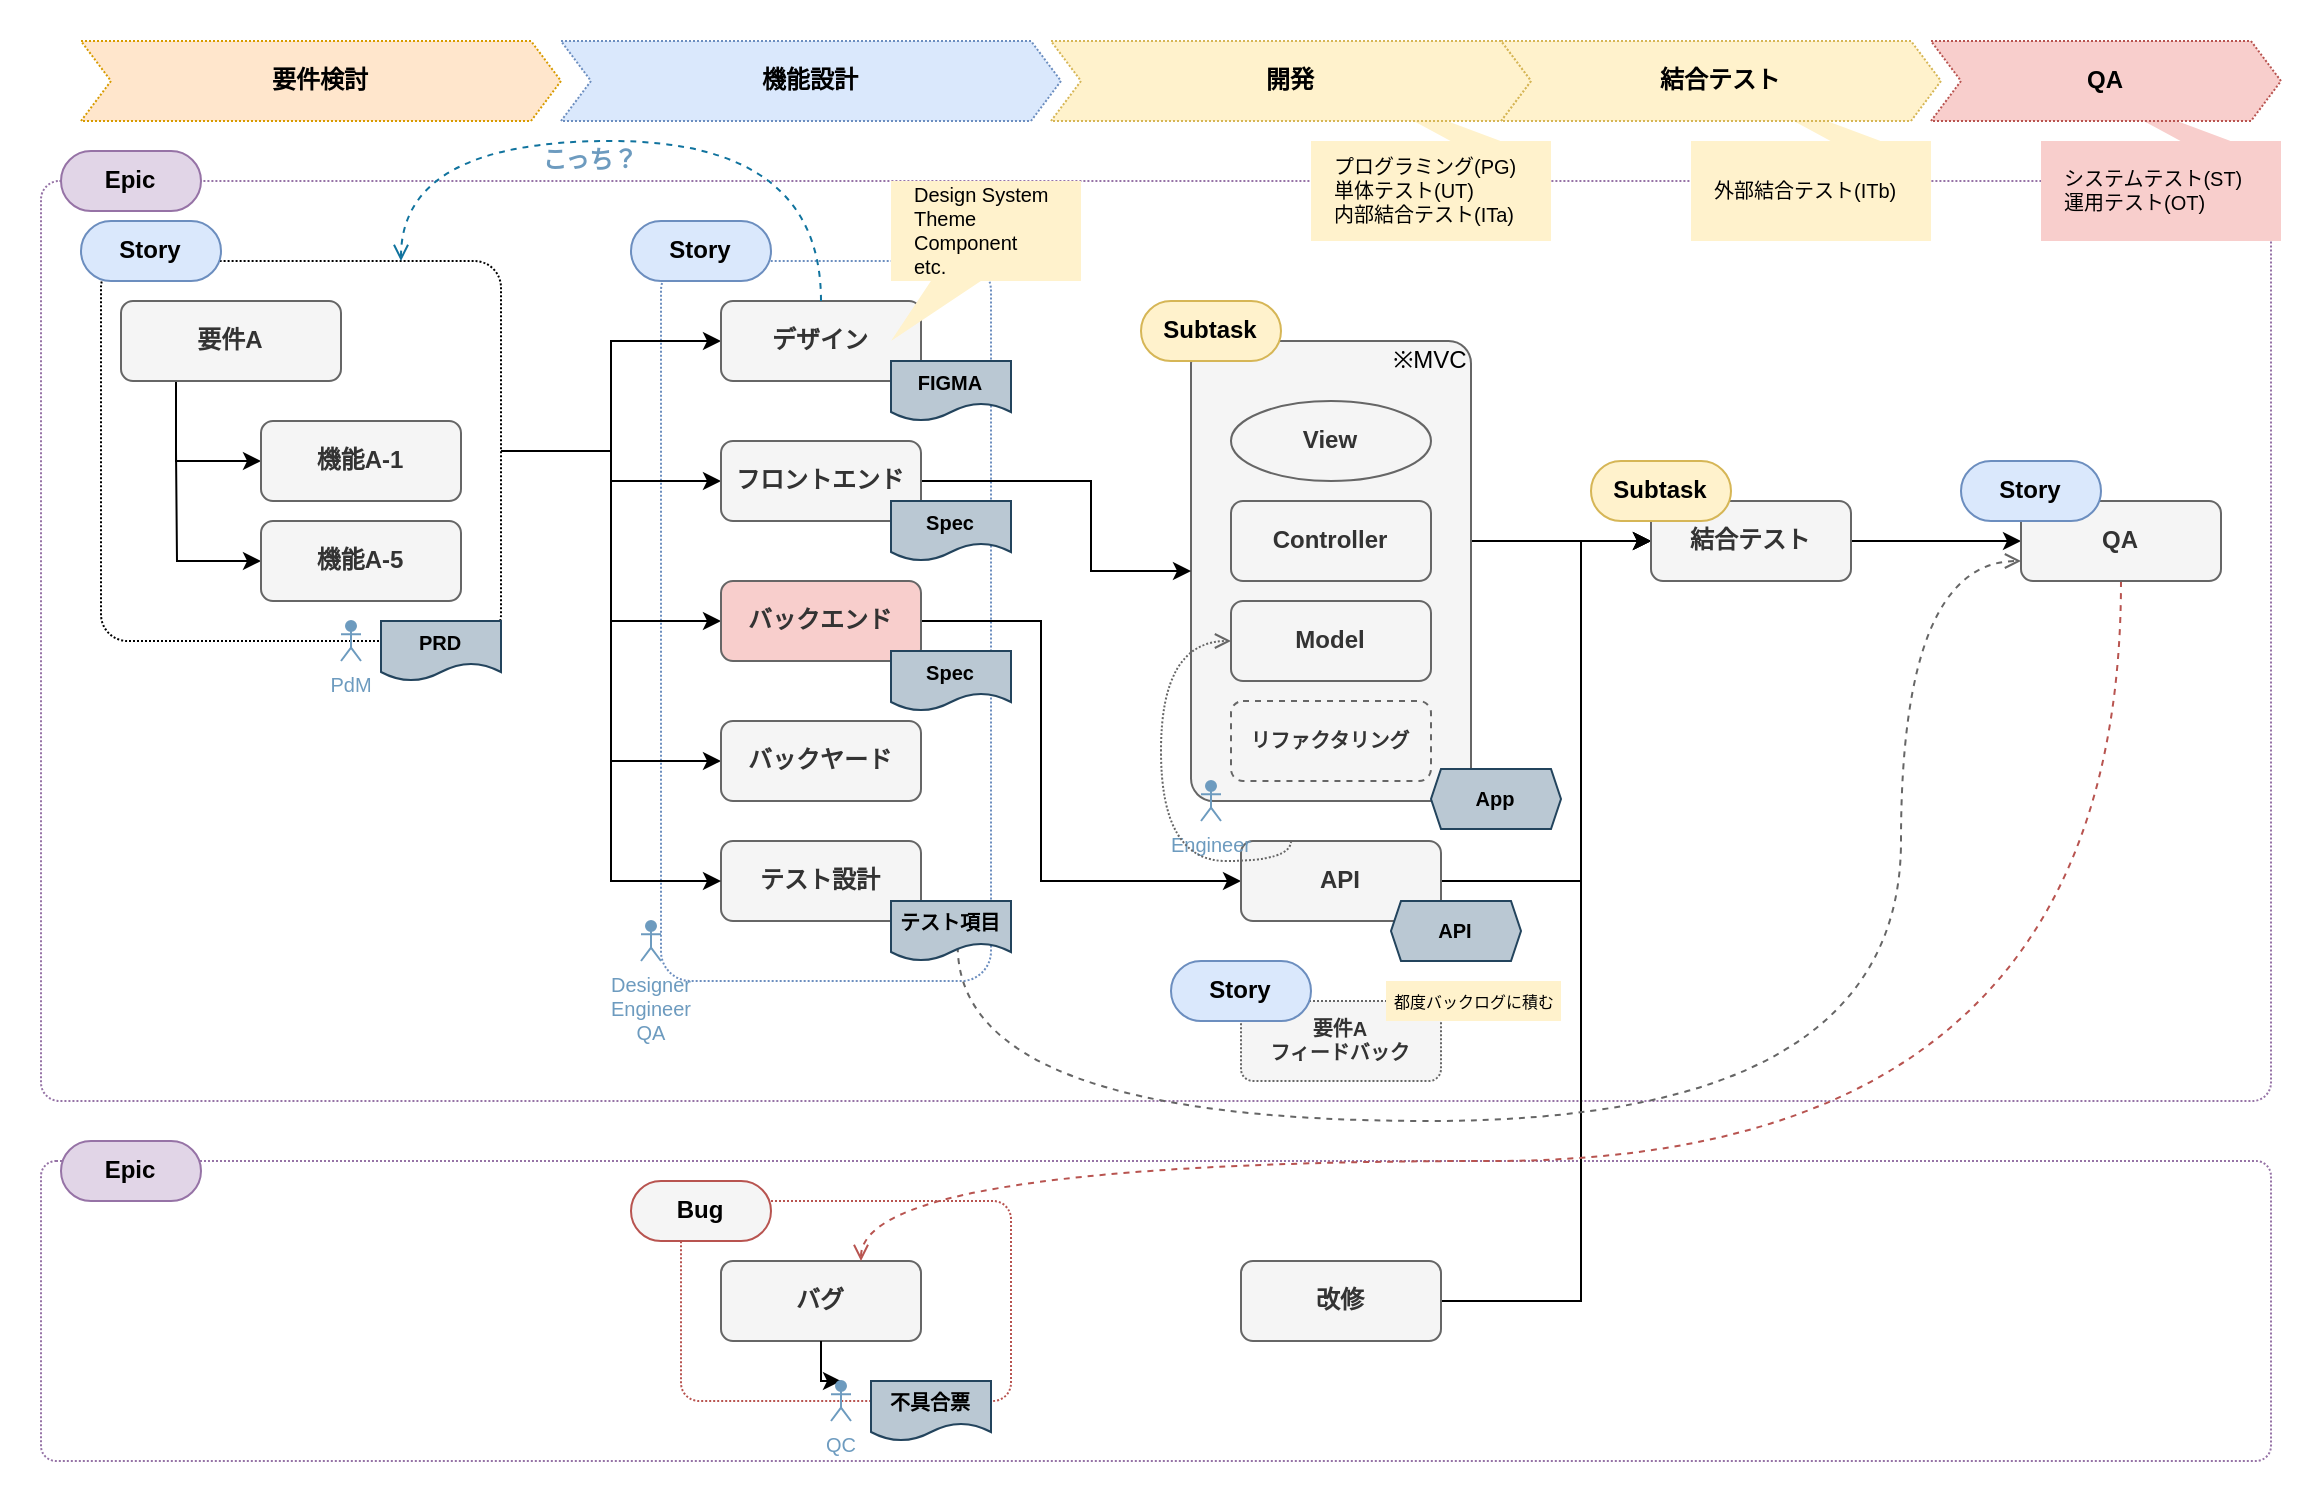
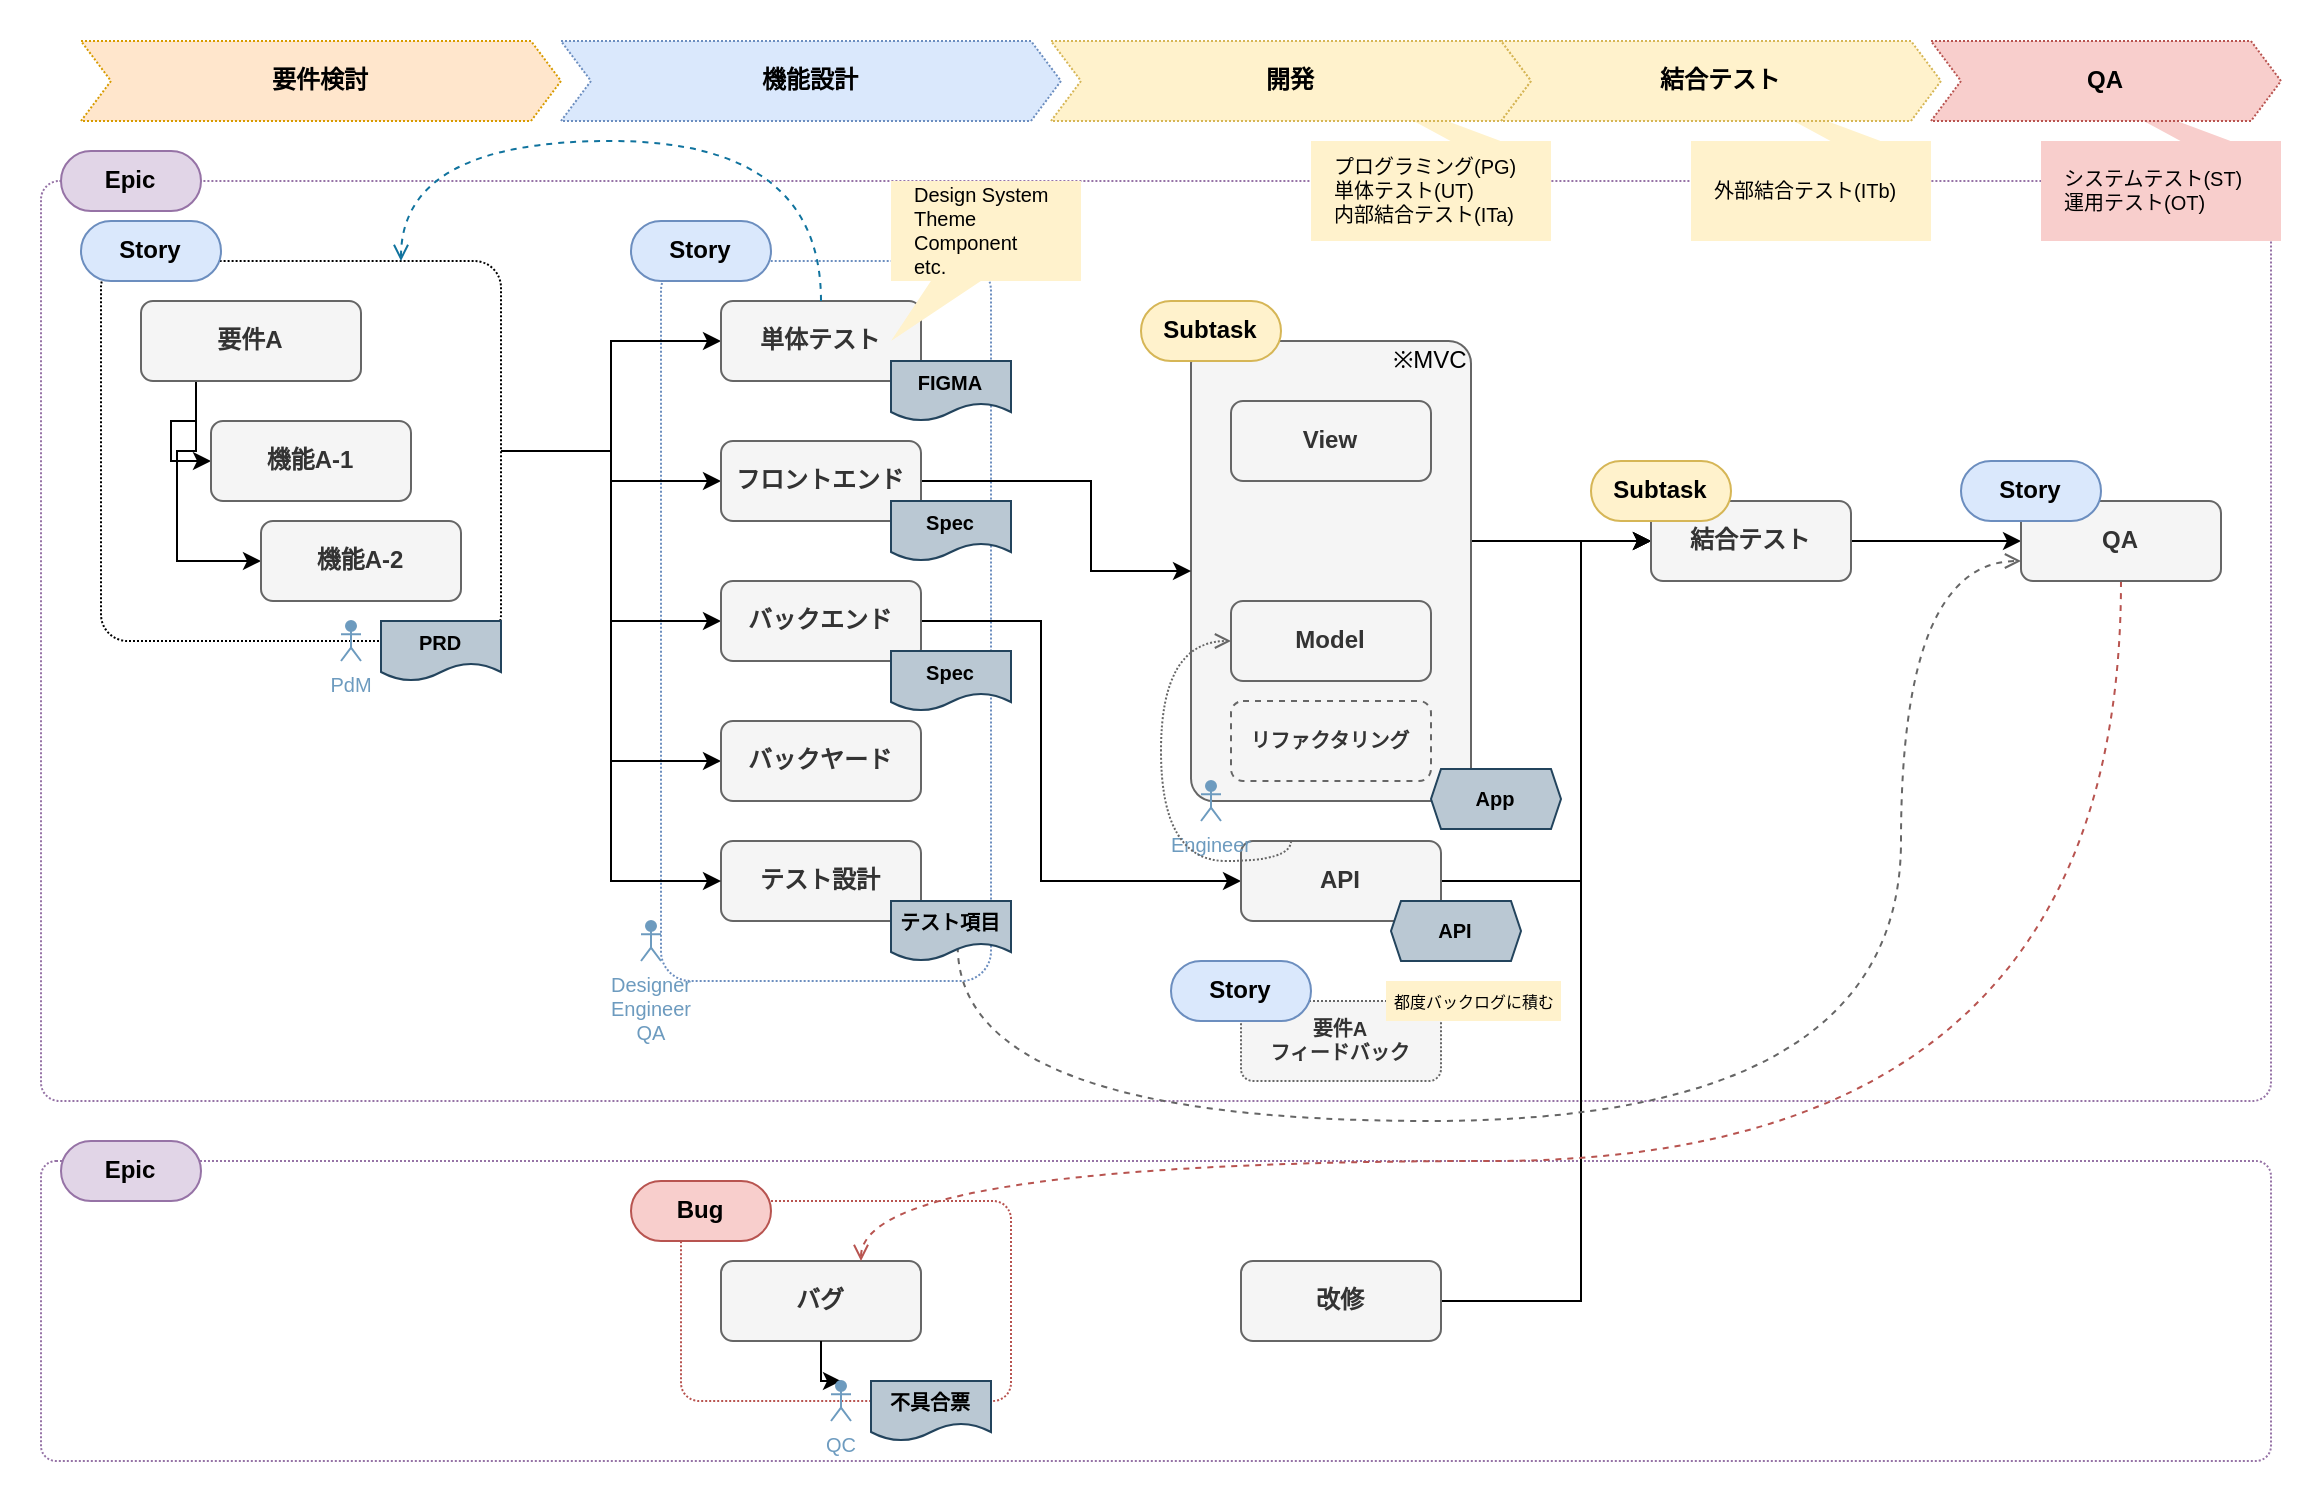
(591, 161) -> none
(231, 341) -> (251, 341)
(821, 341) -> (821, 341)
(1331, 441) -> (1331, 441)
(361, 461) -> (311, 461)
(1331, 541) -> none
(361, 561) -> (361, 561)
(821, 621) -> (821, 621)
(701, 1211) -> (701, 1211)
